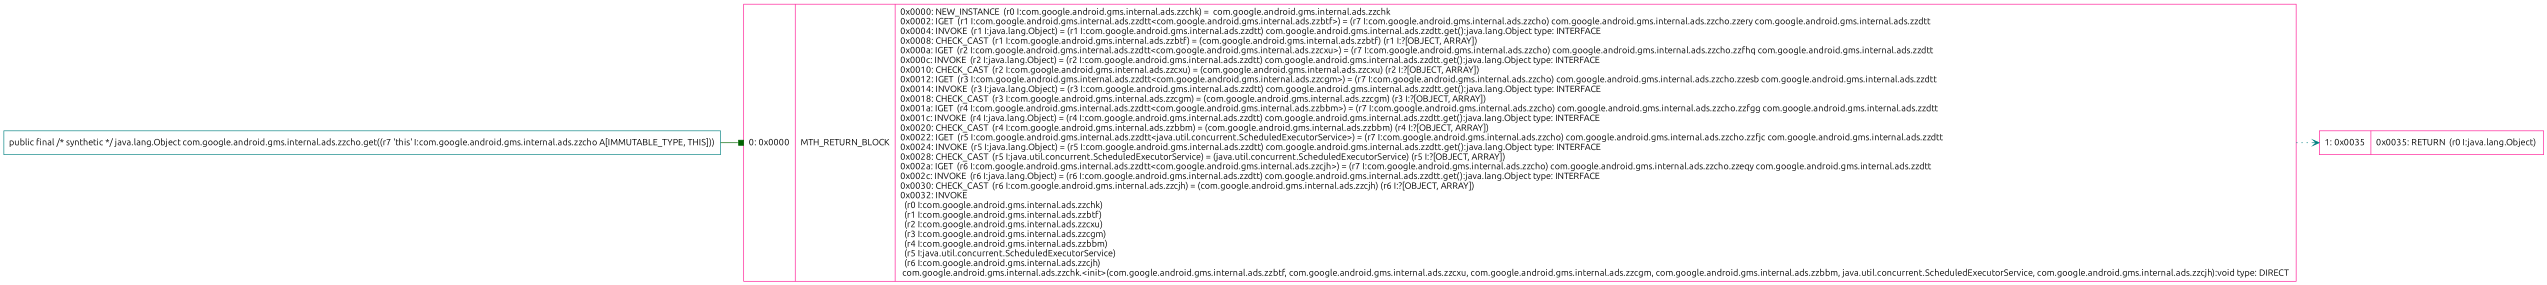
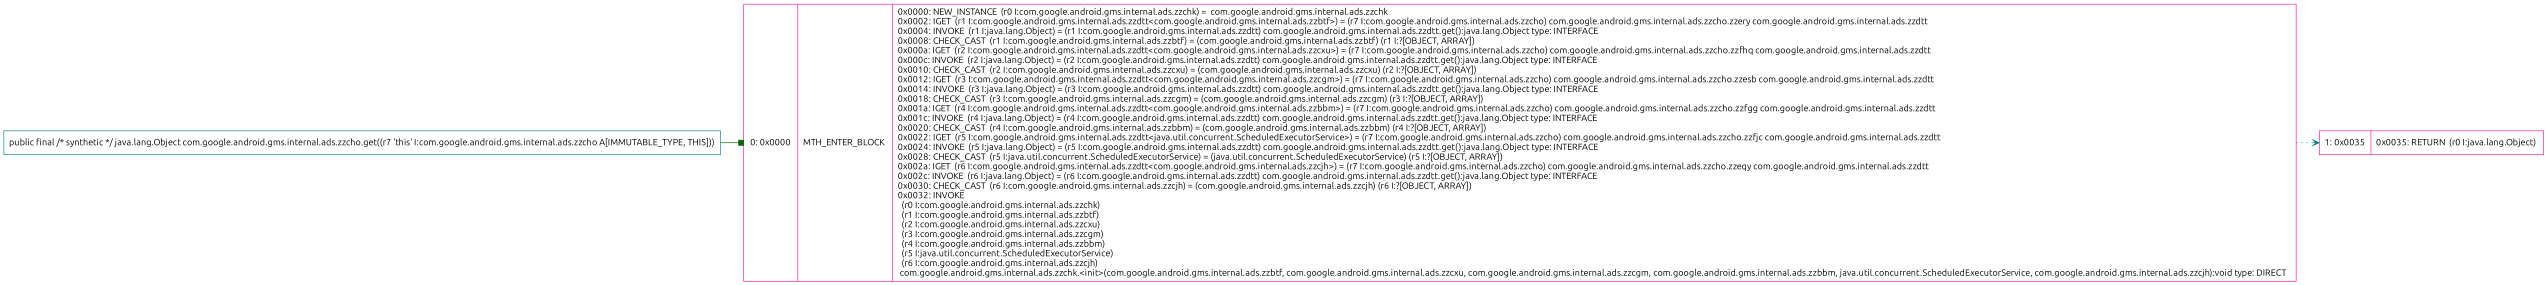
(845, 142) -> (844, 142)
